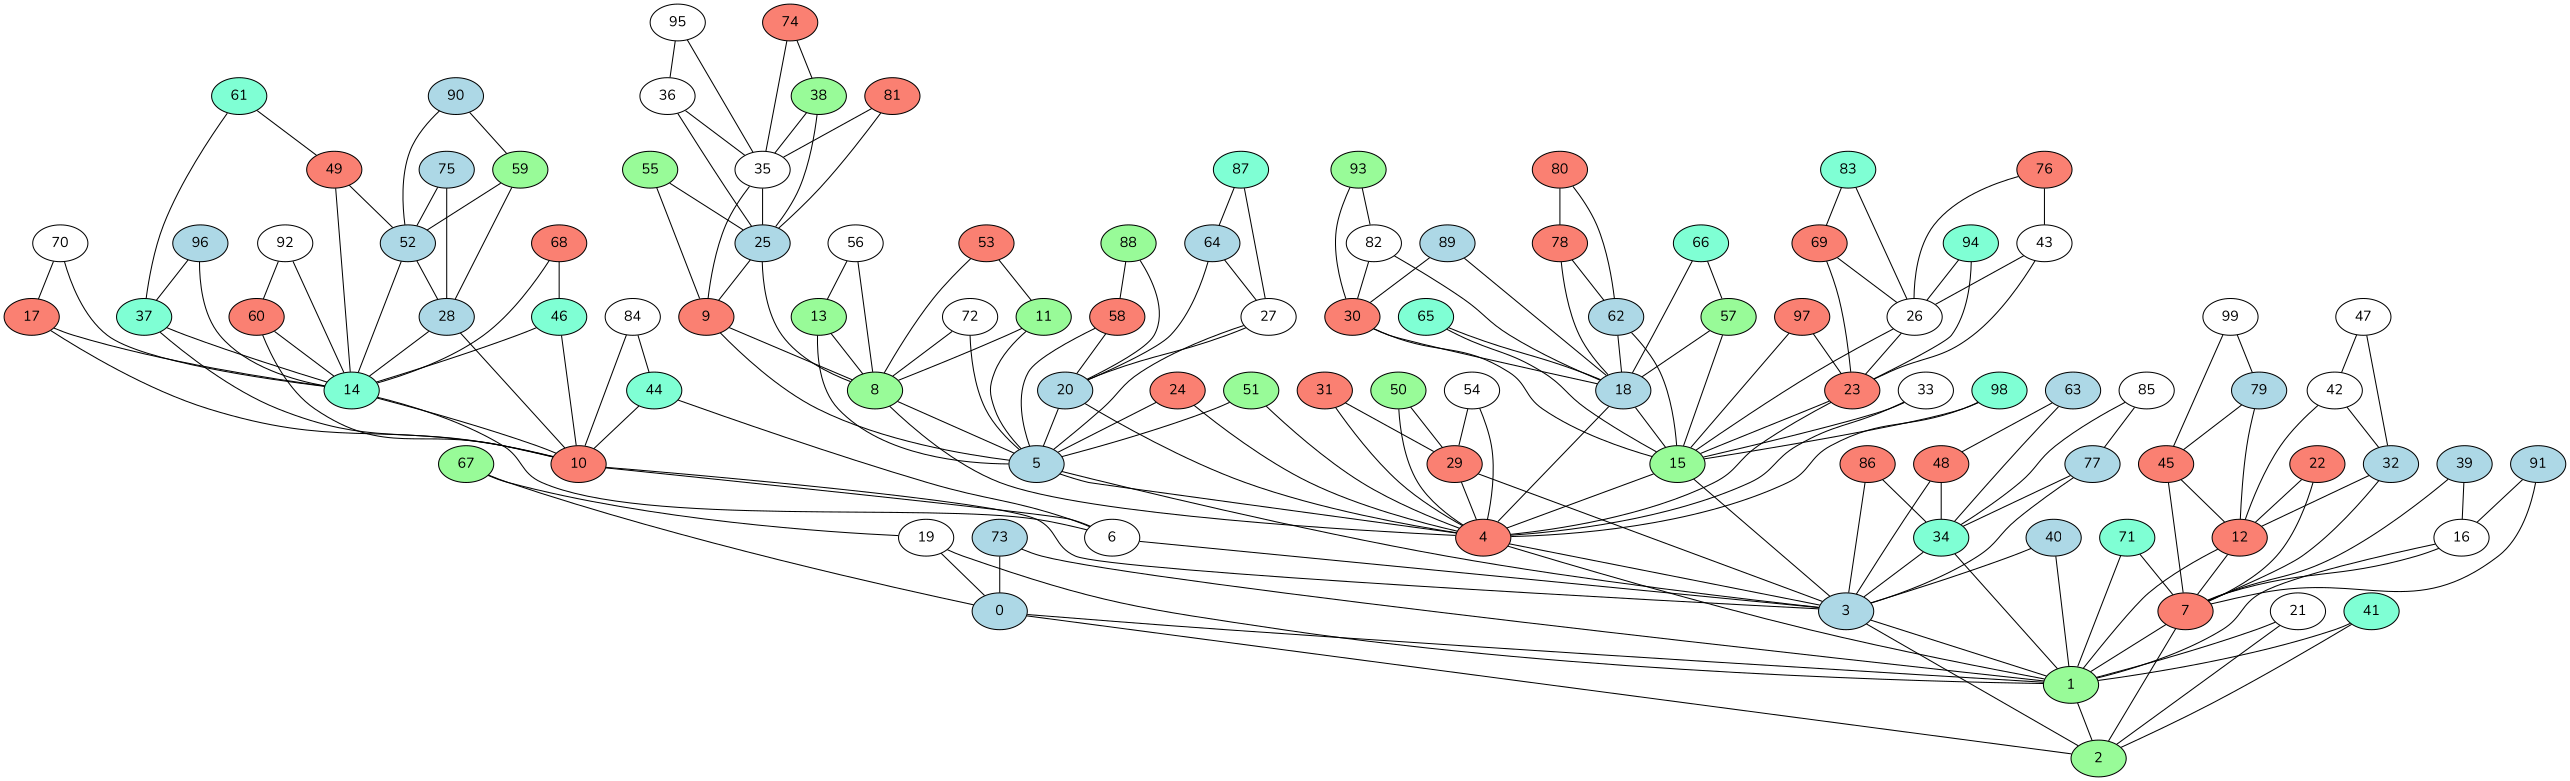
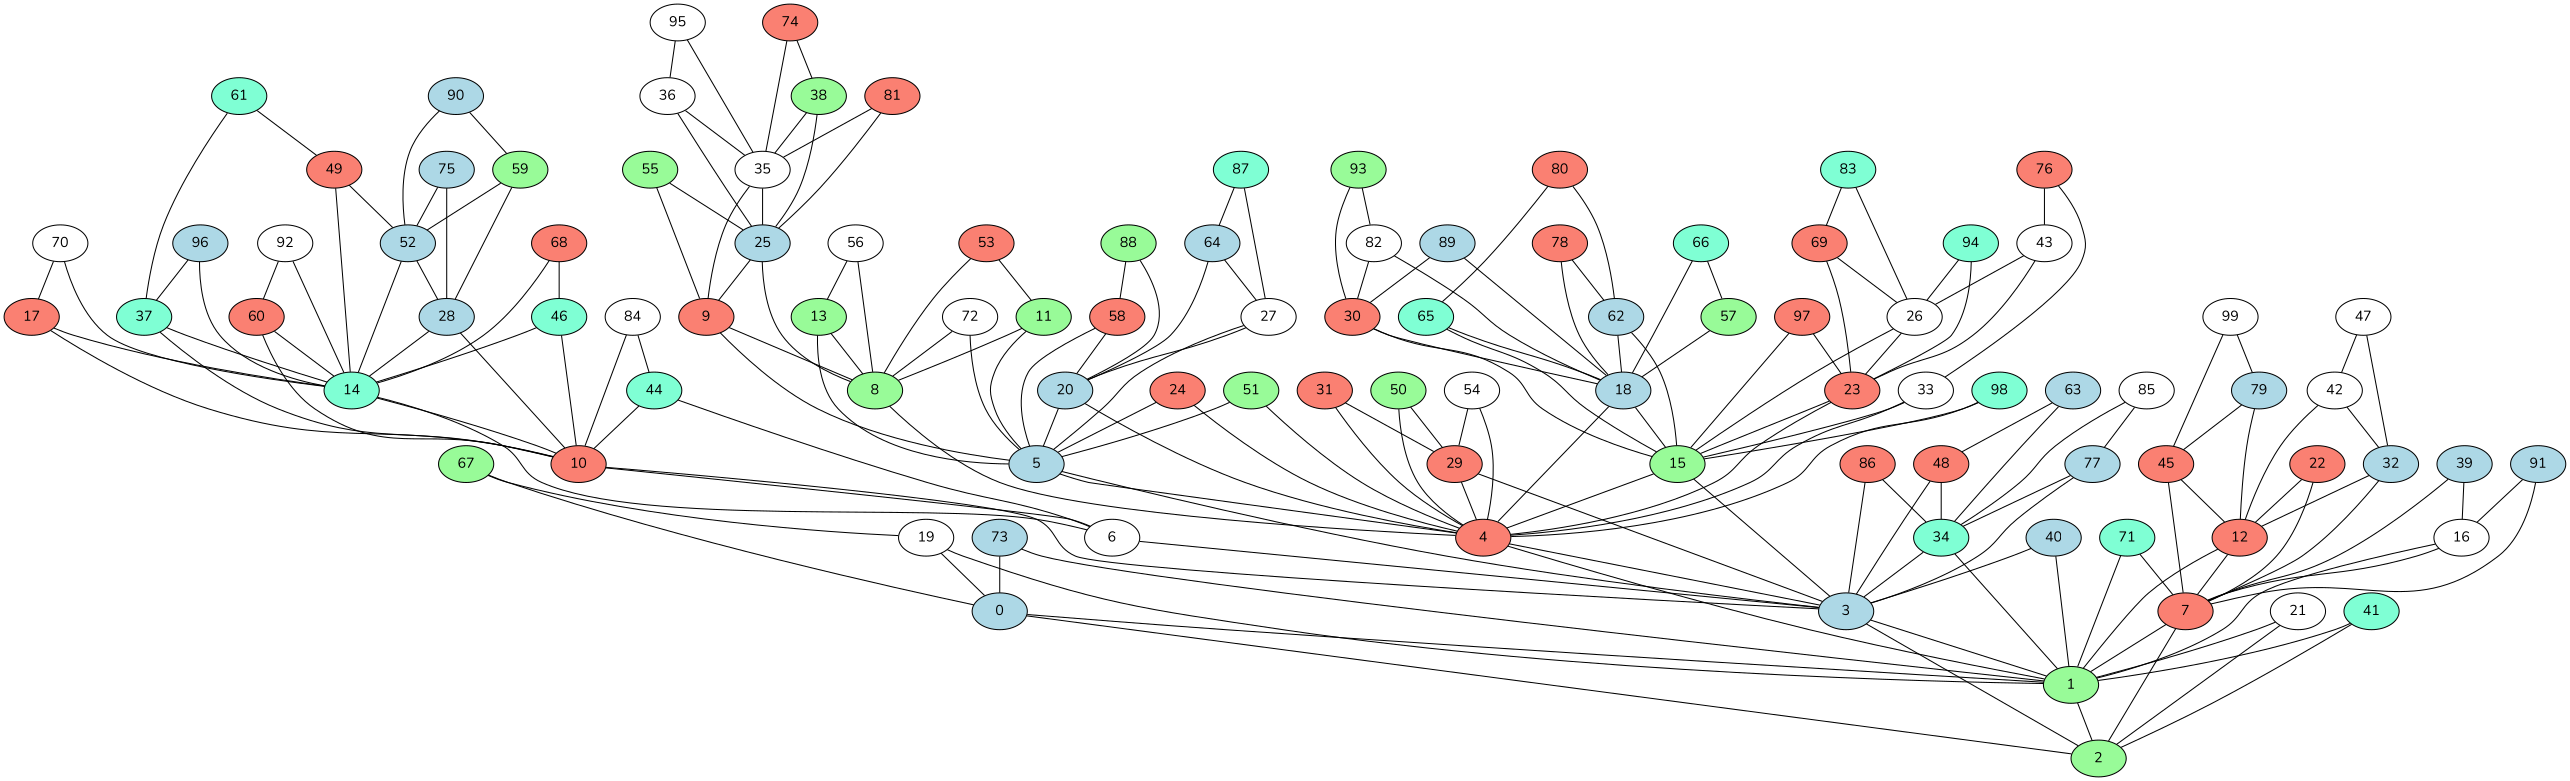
(1560, 207) -> (1498, 247)
(1941, 217) -> (2050, 298)
(1703, 390) -> none
(956, 427) -> none
